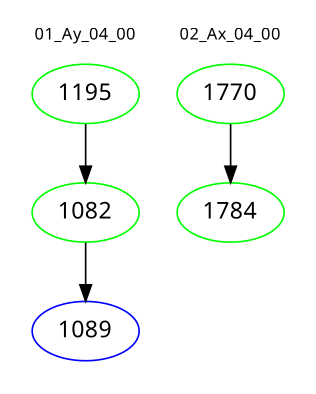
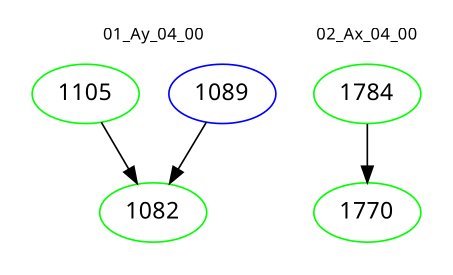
(86, 94) -> (86, 94)
(231, 145) -> (367, 145)
(86, 264) -> (192, 146)
